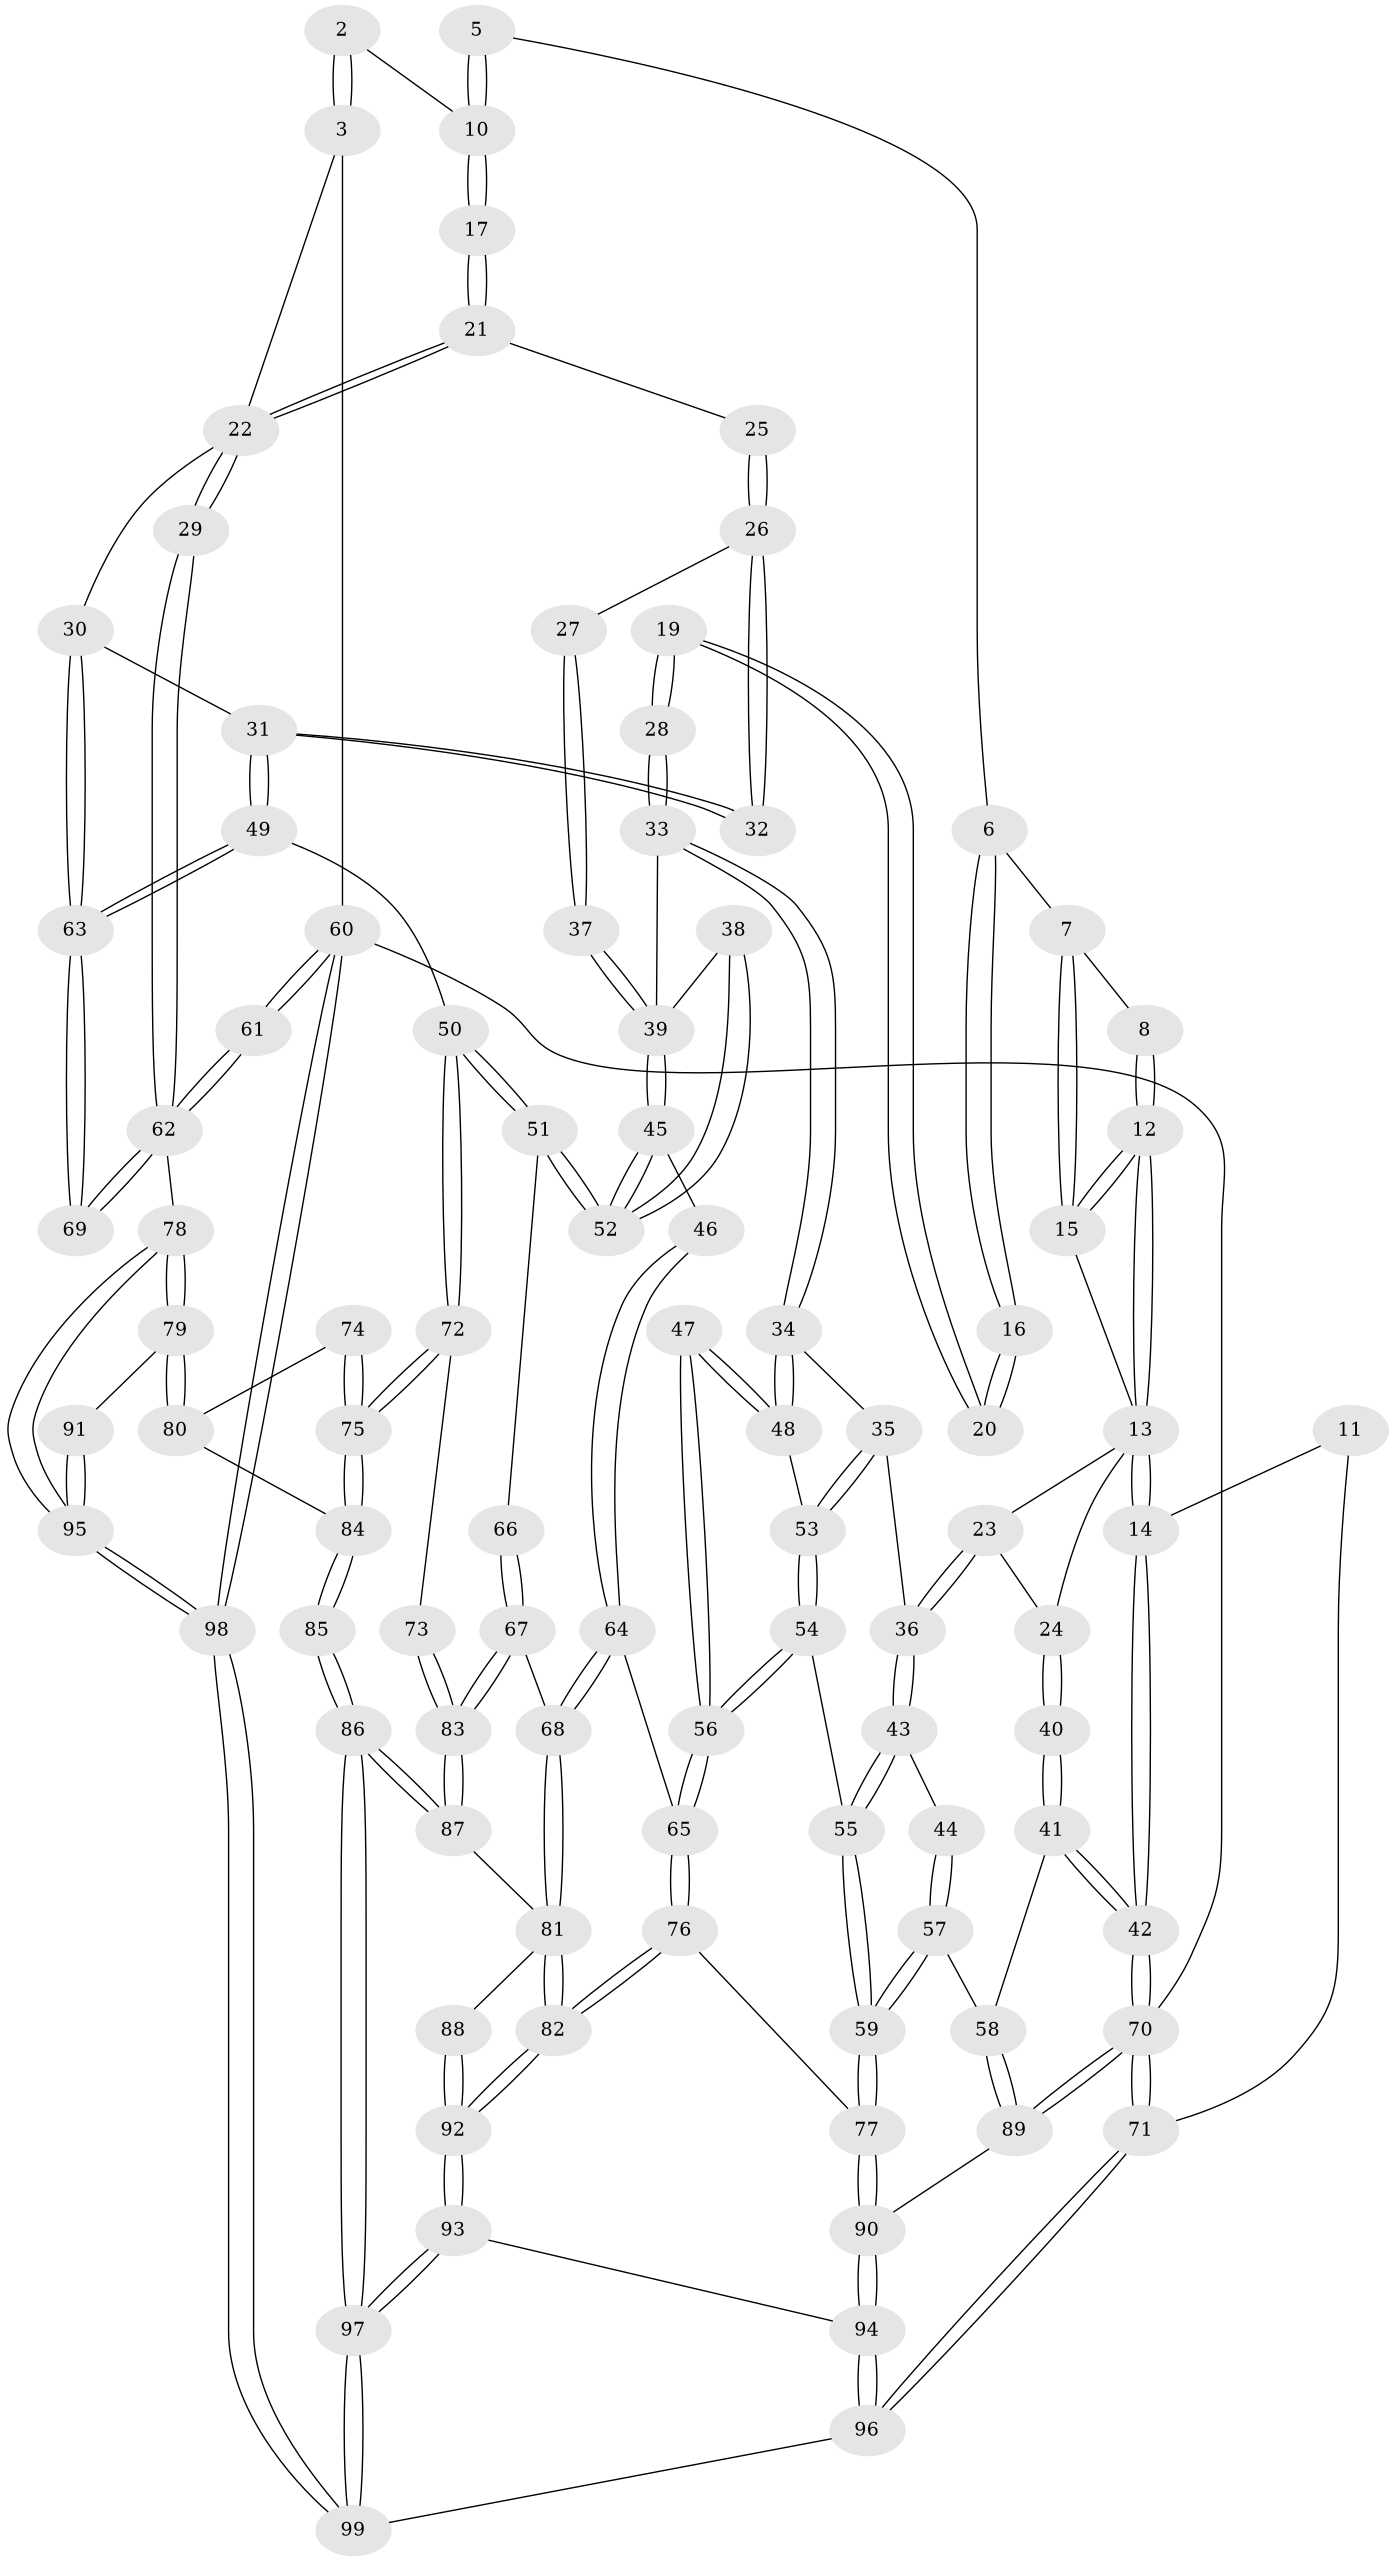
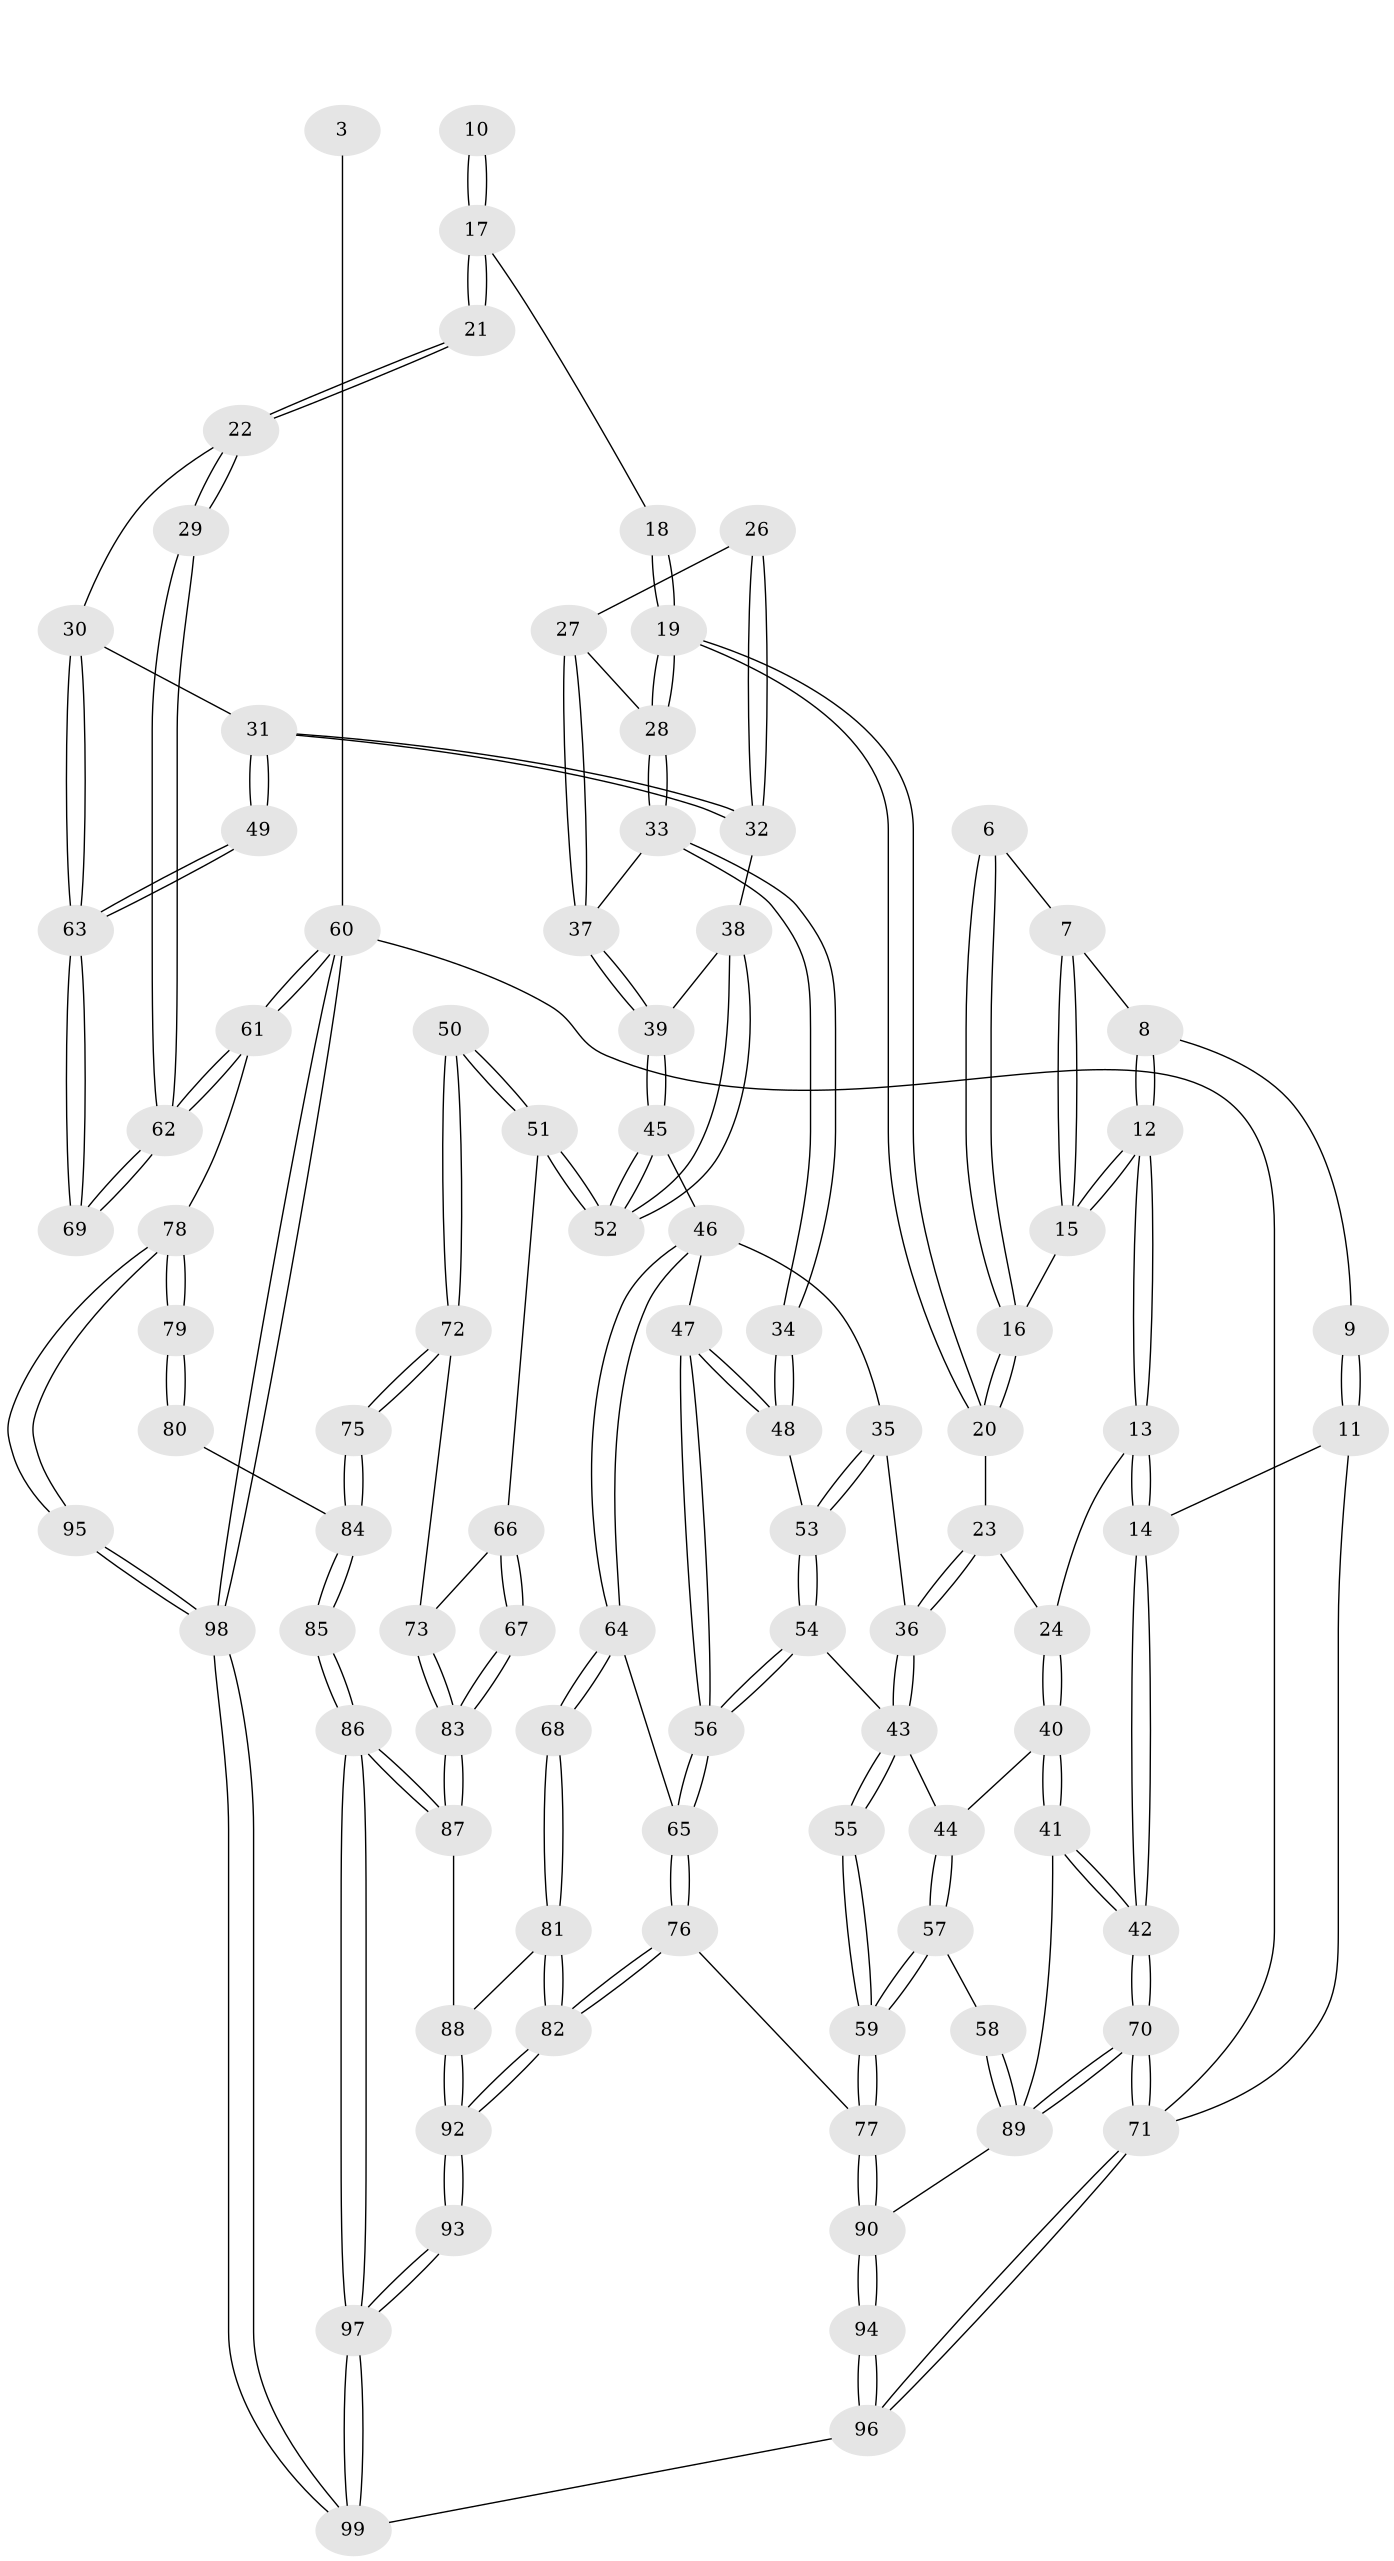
(342, 31) -> none
(477, 31) -> none
(292, 281) -> none
(758, 431) -> none
none -> (658, 531)
none -> (613, 681)
none -> (746, 880)
(391, 904) -> none
(657, 930) -> (620, 881)
(1215, 1130) -> (1264, 1173)
(170, 1181) -> (223, 1133)
none -> (695, 1280)
(1104, 1330) -> (1041, 1281)
(354, 1331) -> none
none -> (1351, 1331)
(834, 1380) -> (833, 1304)
(76, 1431) -> none
(1063, 1481) -> (986, 1481)
none -> (462, 1581)
(535, 1680) -> none
(827, 1731) -> (854, 1681)
none -> (999, 1781)
(503, 1880) -> (454, 1931)
(1020, 1931) -> (1048, 1982)
(661, 2281) -> none
